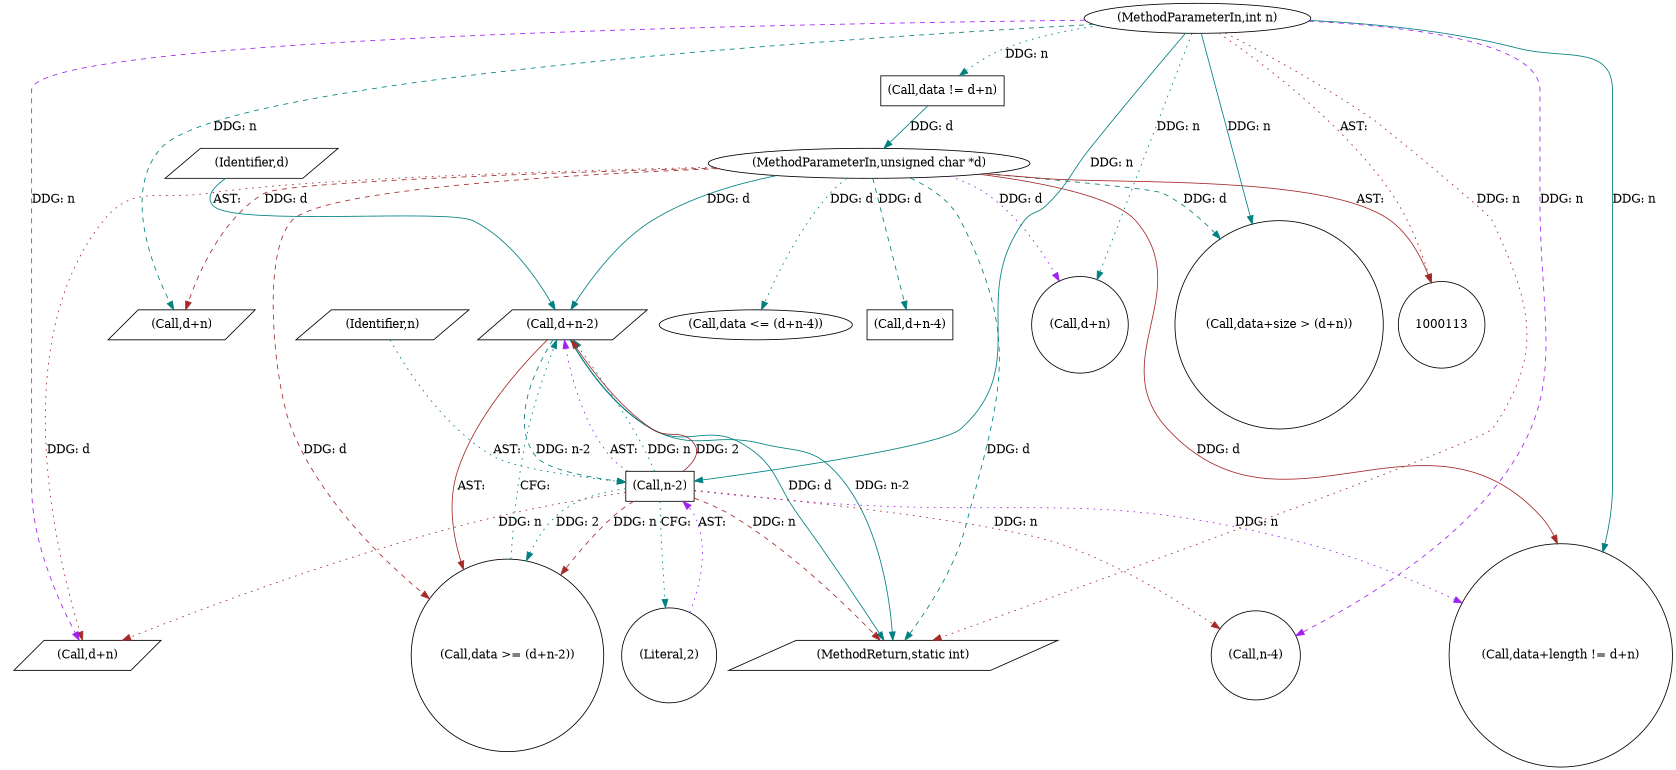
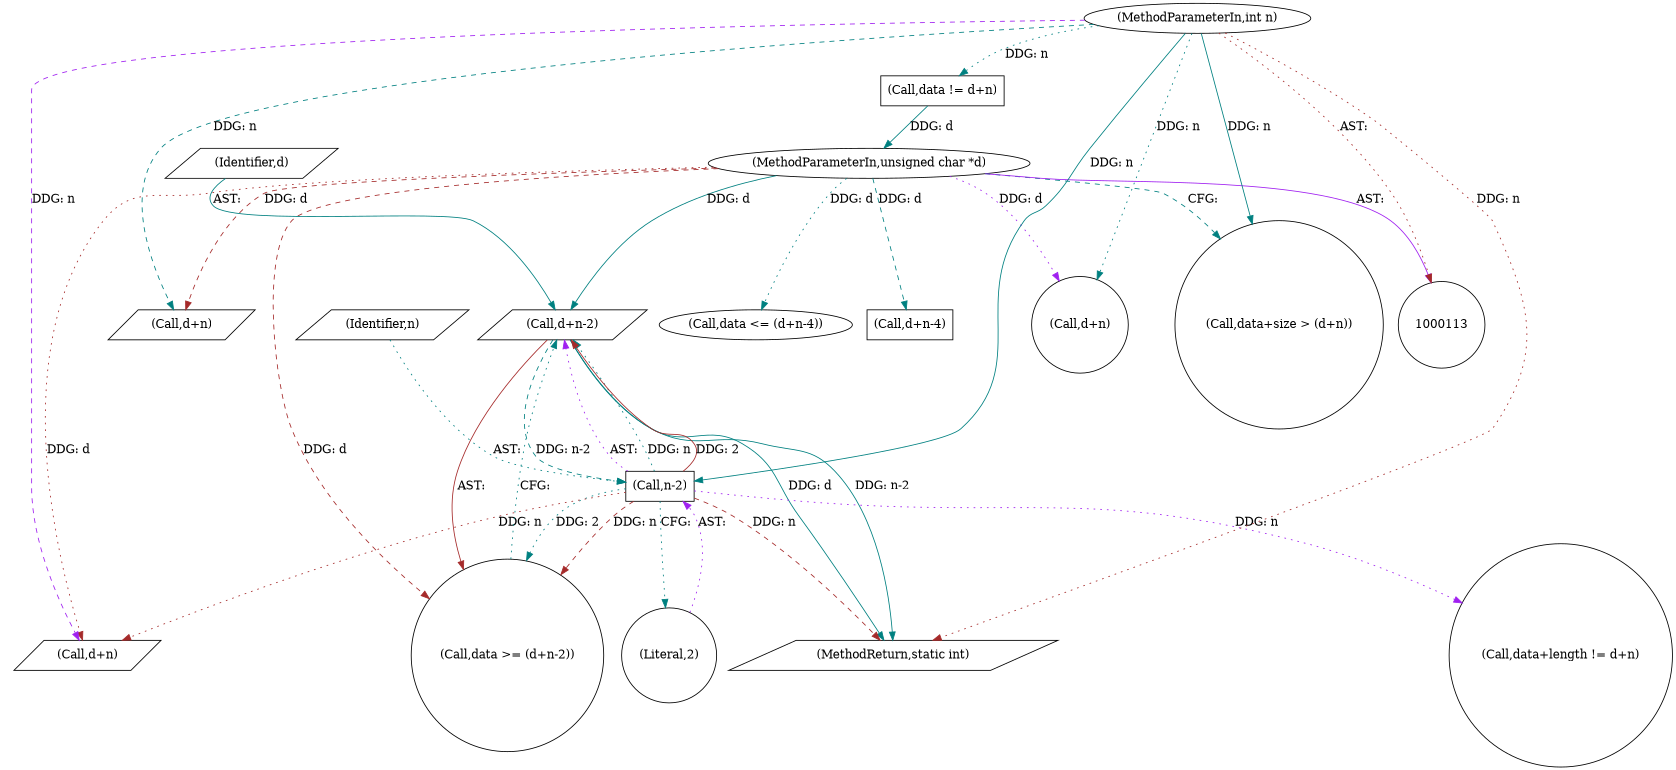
(1612, 154) -> none
(1224, 185) -> (1224, 185)
(1205, 200) -> (1205, 200)
(996, 399) -> none
(1183, 441) -> none
(1256, 655) -> none
